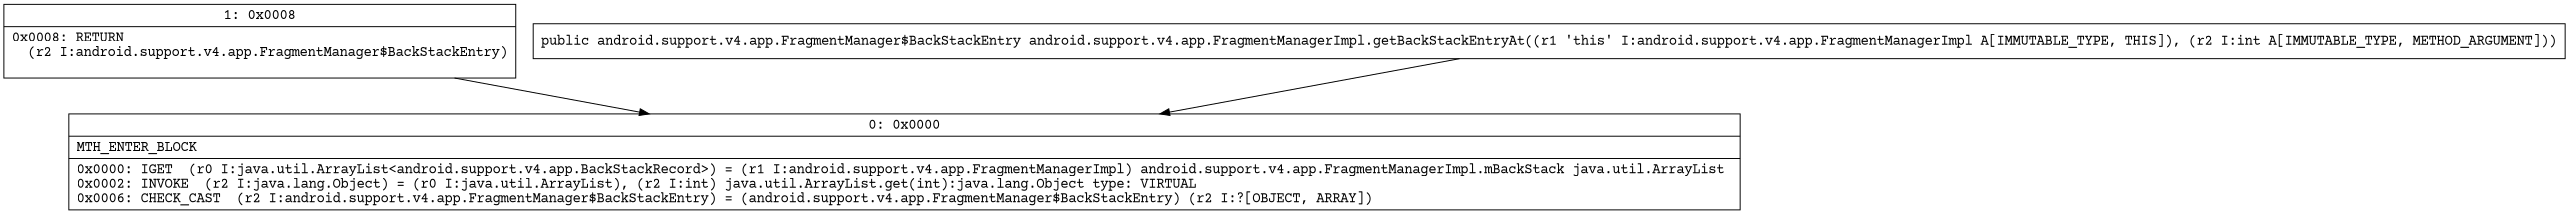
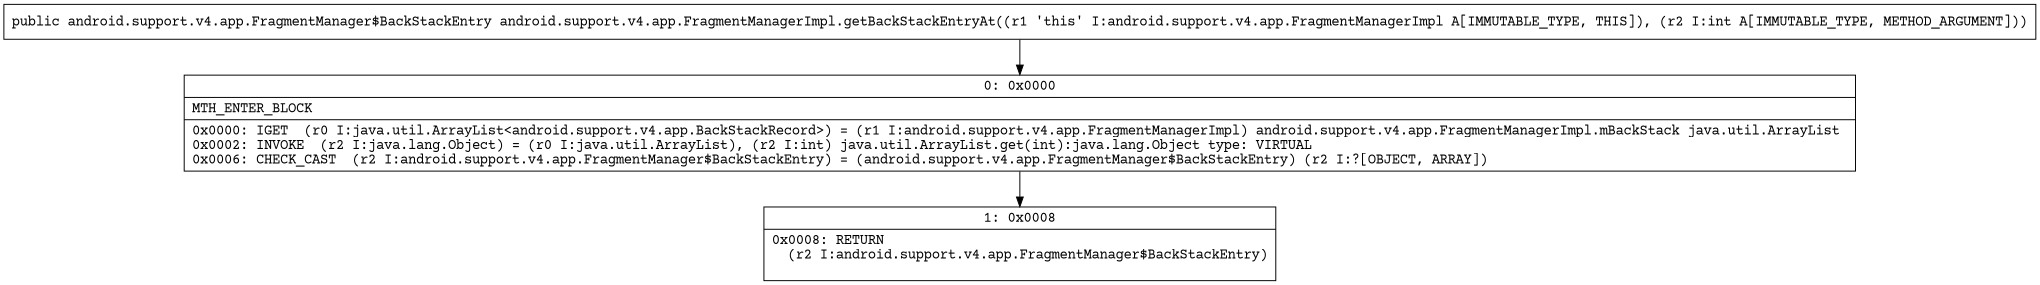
(547, 95) -> (1020, 184)
